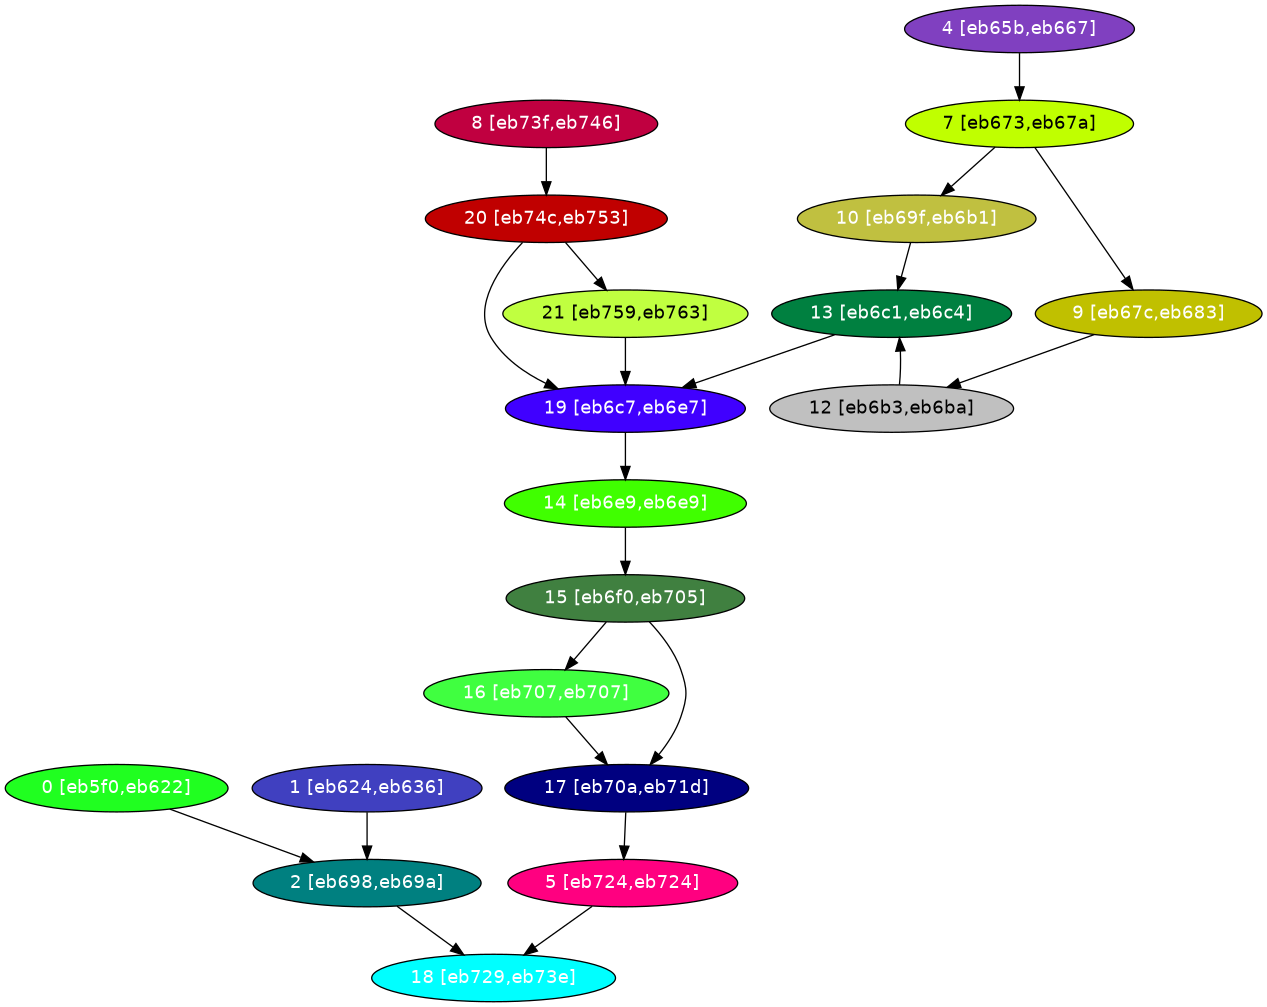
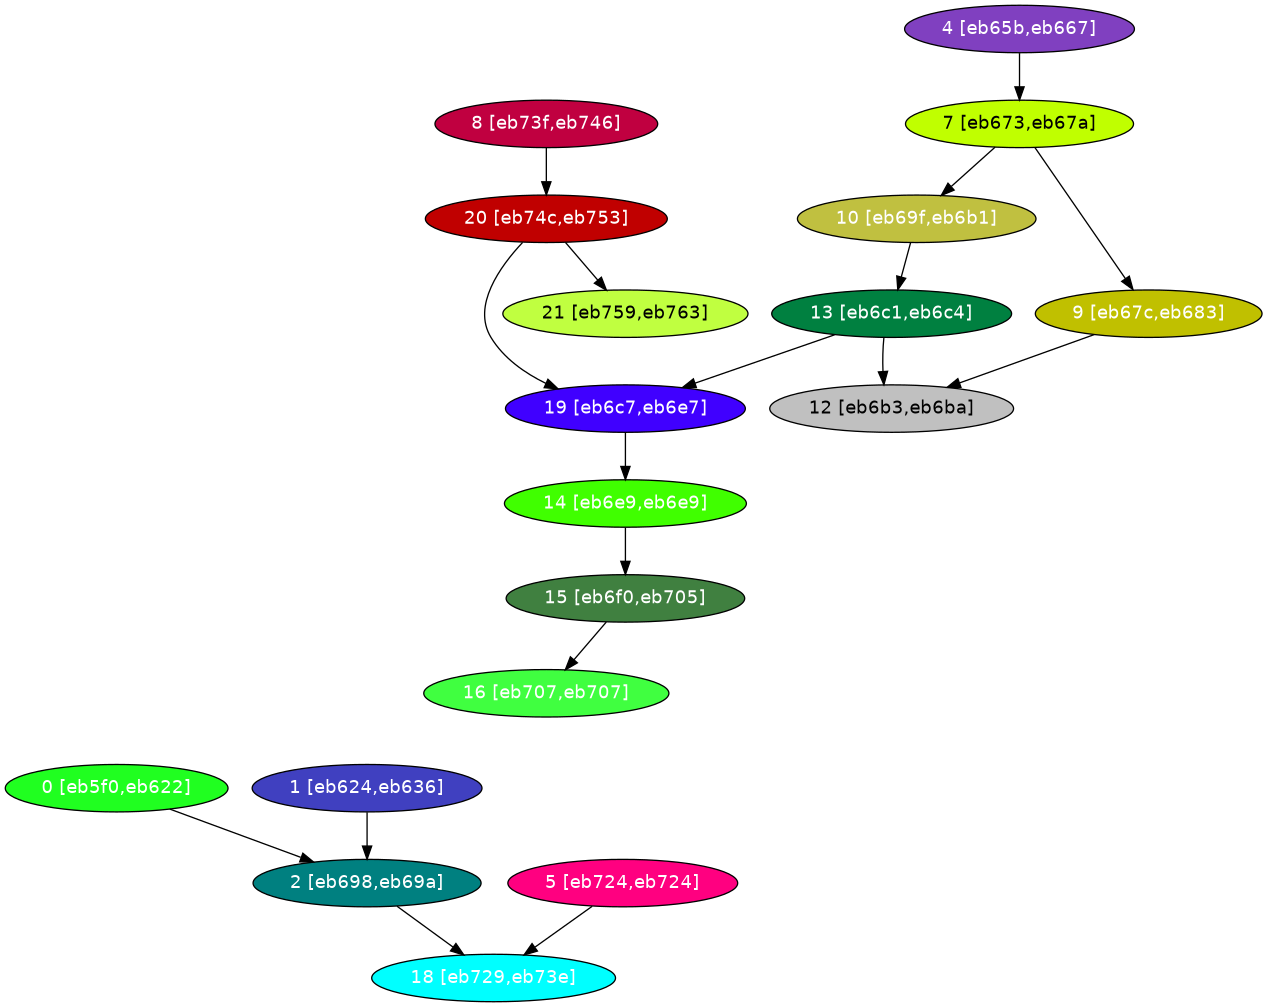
(625, 355) -> none
(900, 368) -> (883, 355)
(627, 788) -> none
